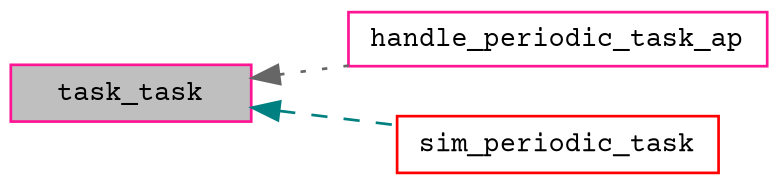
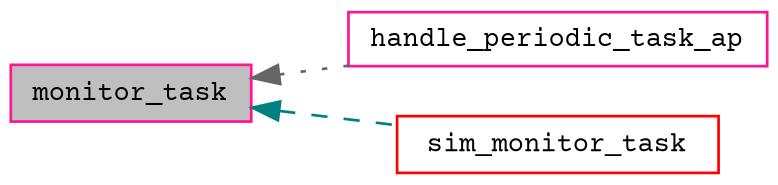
(131, 93) -> (131, 93)
(558, 145) -> (558, 145)
